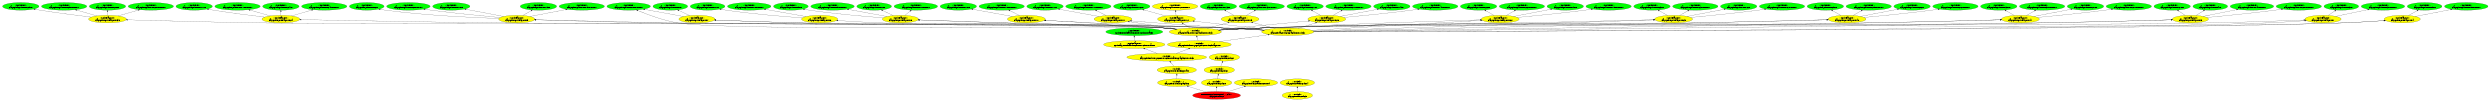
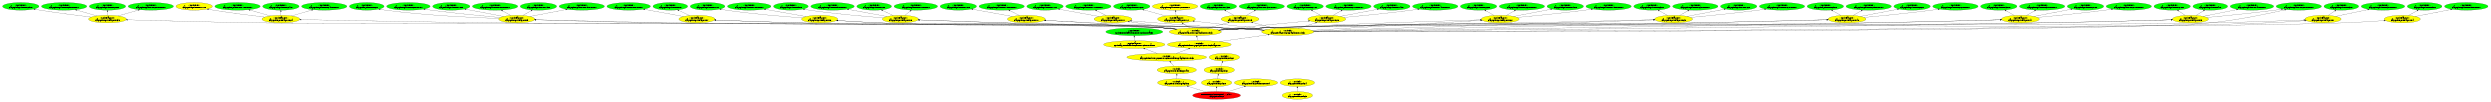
(194, 6) -> (194, 6)
(451, 6) -> (451, 6)
none -> (495, 6)
(2116, 27) -> (1897, 30)
(906, 28) -> (1007, 24)
(1297, 83) -> (1297, 83)
